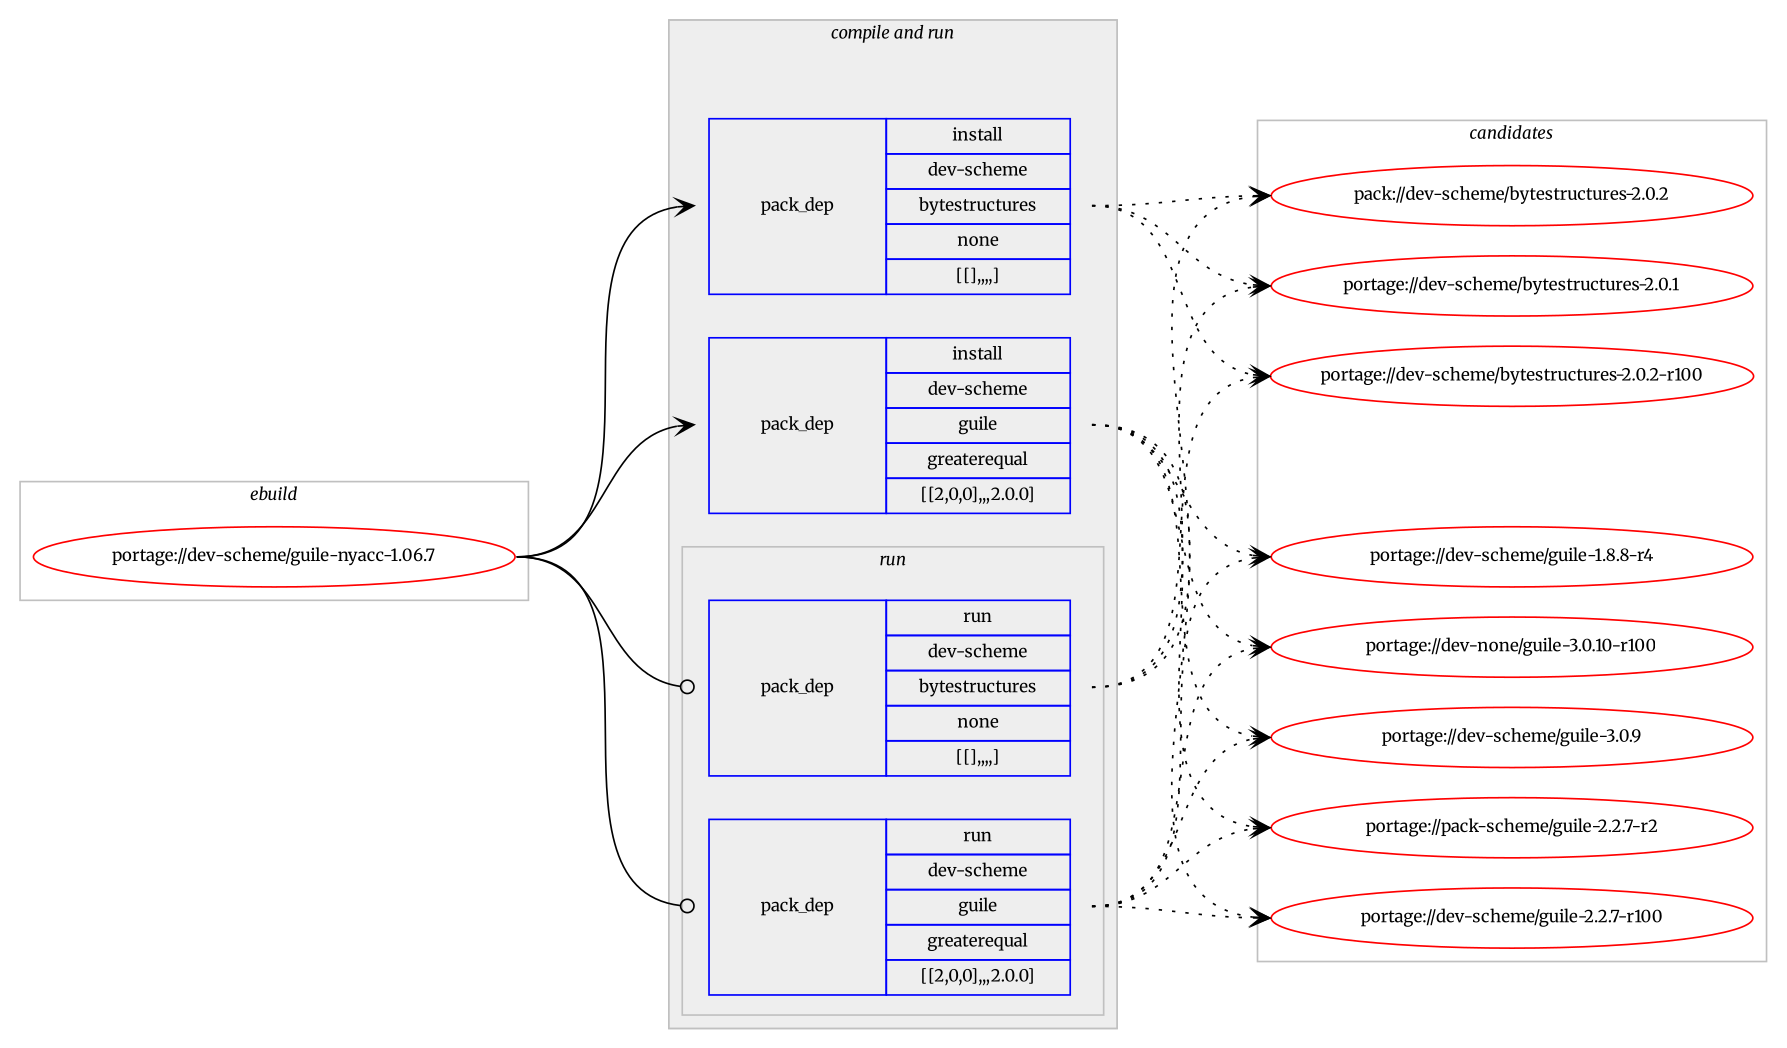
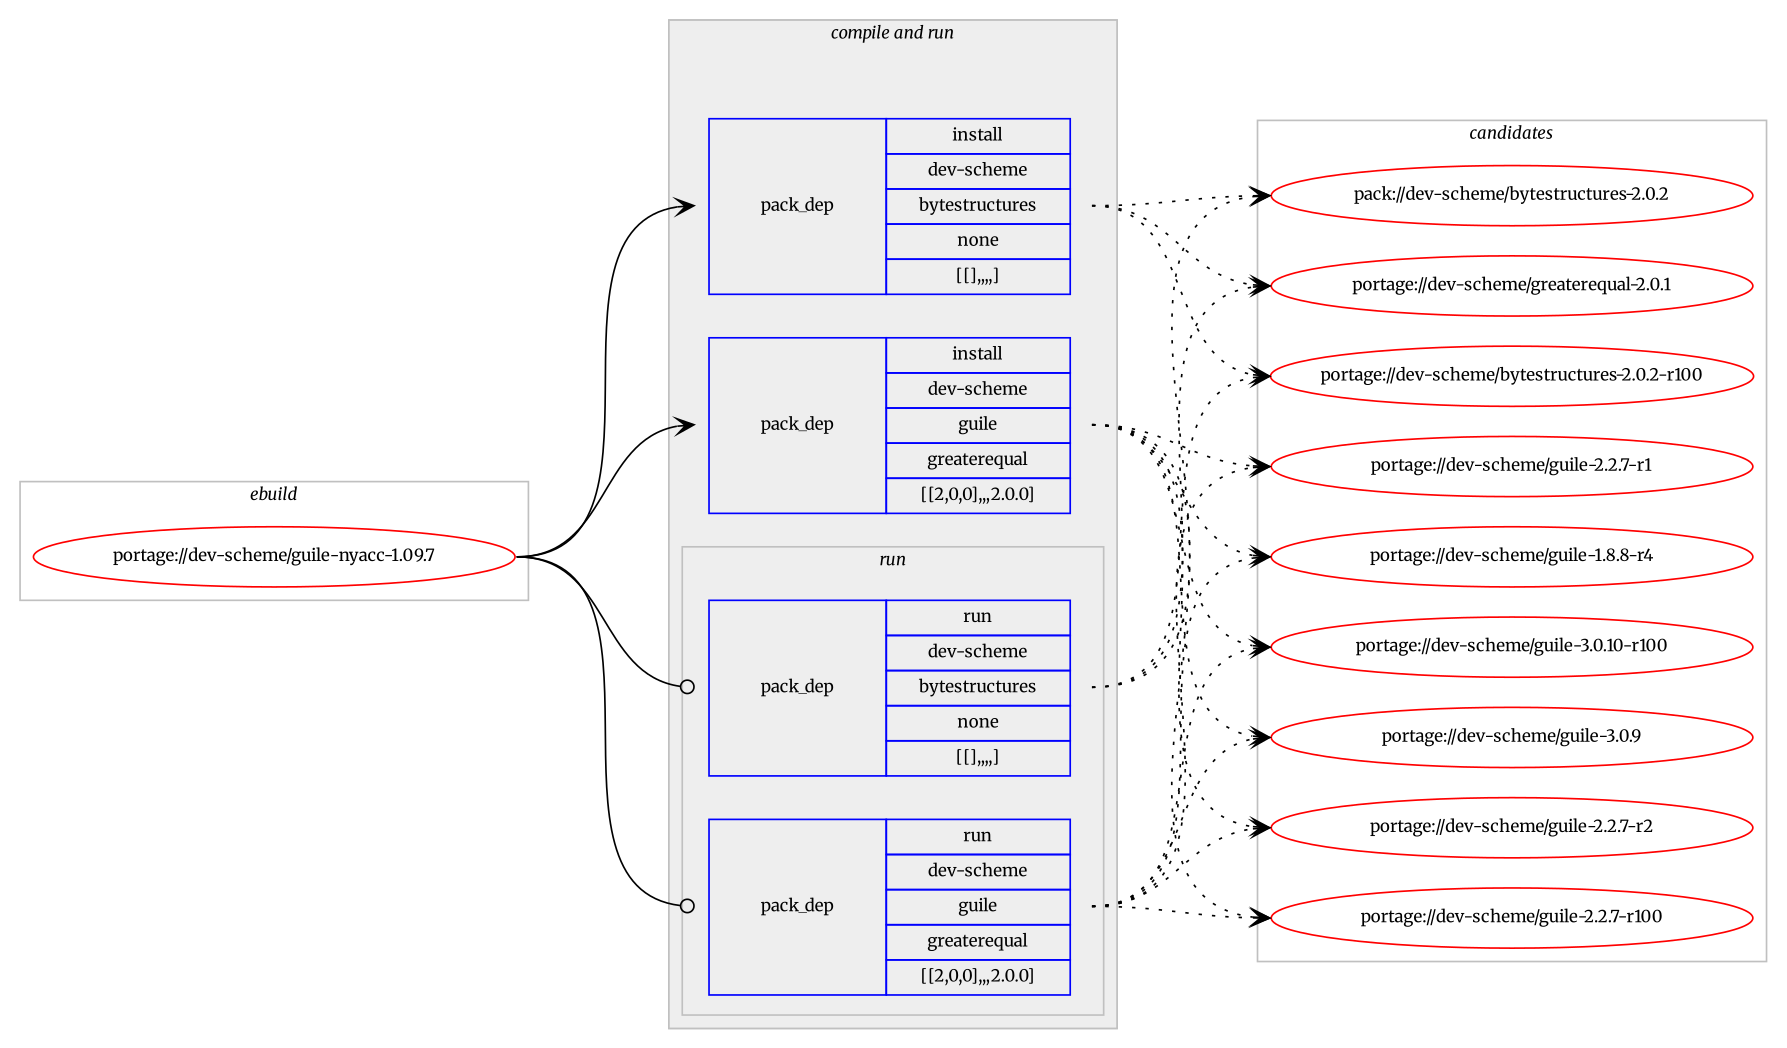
(1512, 286) -> (1512, 286)
none -> (1512, 467)
(274, 557) -> (274, 557)
(1512, 647) -> (1512, 647)
(1512, 828) -> (1512, 828)
